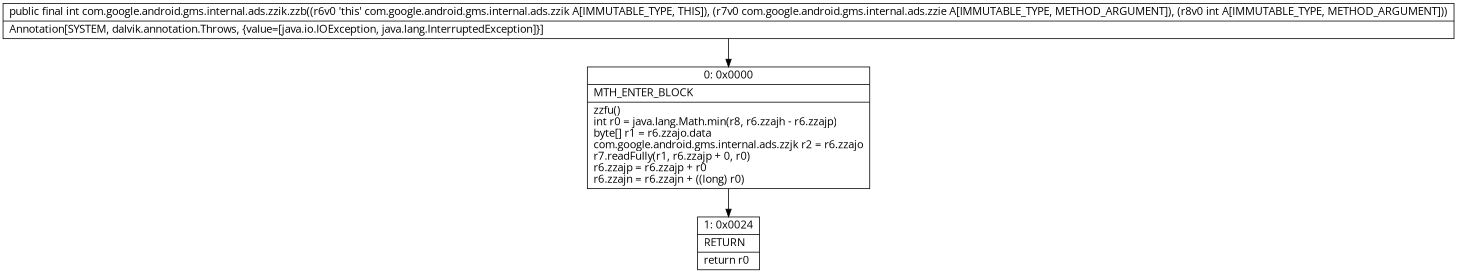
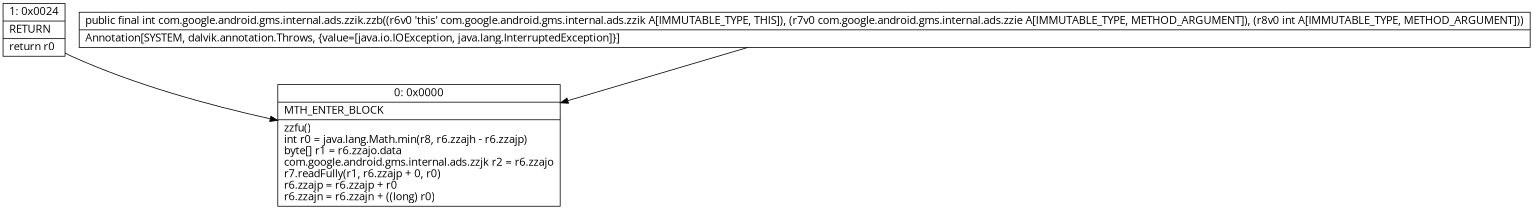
(729, 199) -> (166, 91)
